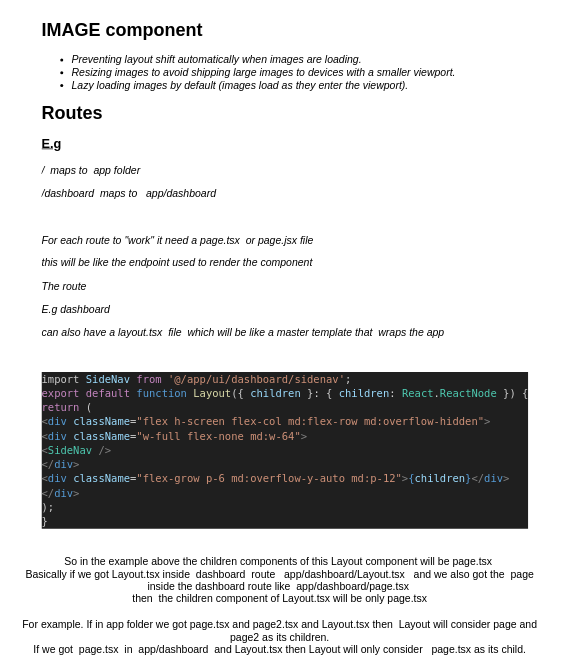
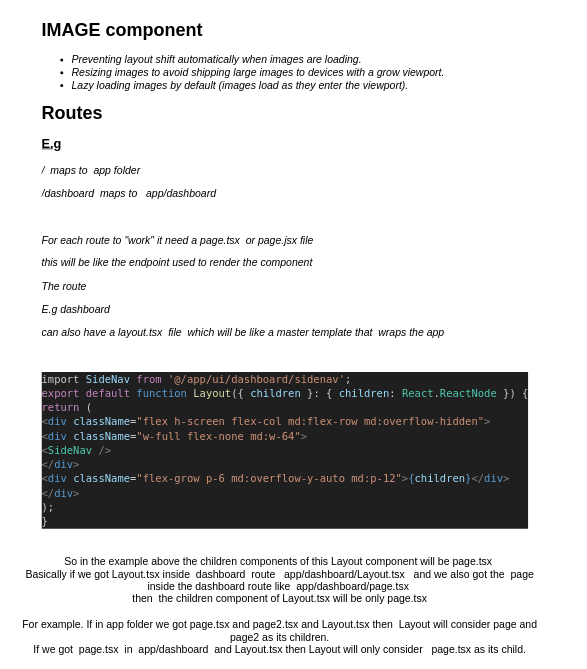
(218, 29) -> (213, 29)
